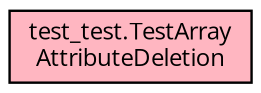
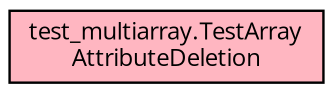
(131, 47) -> (167, 47)
